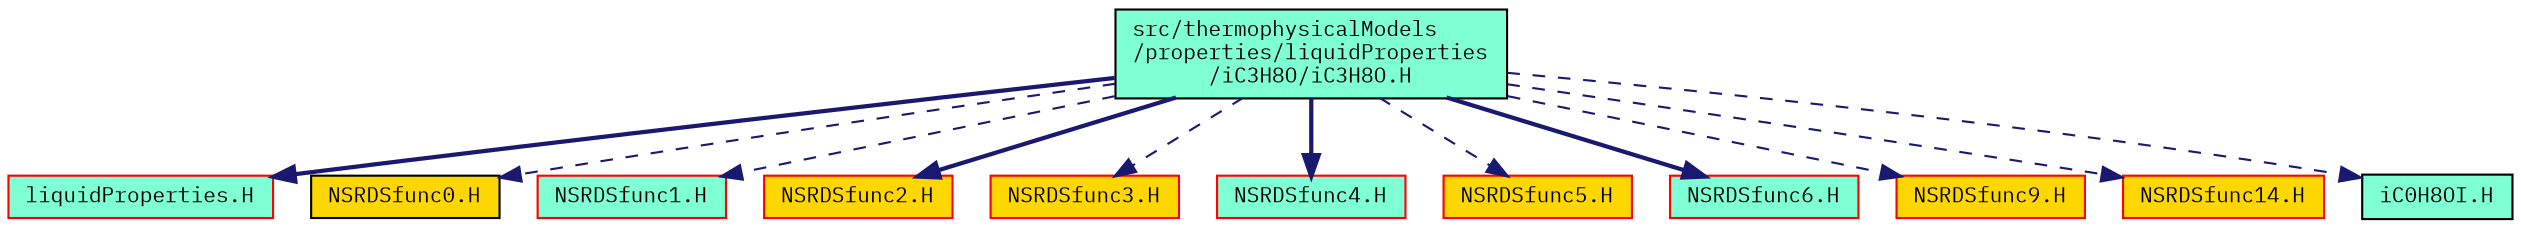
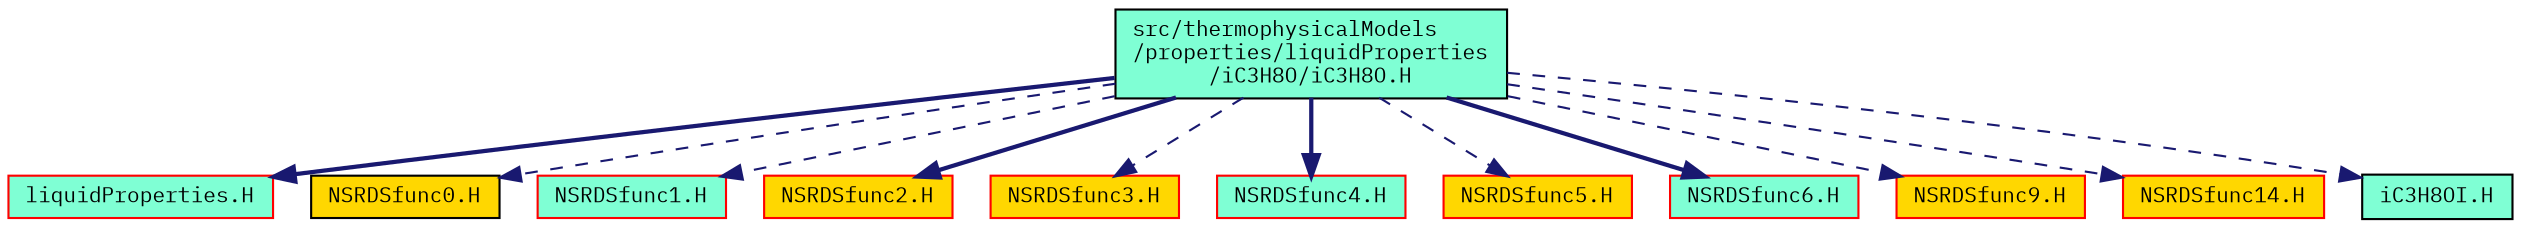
(2437, 197) -> (2437, 197)
